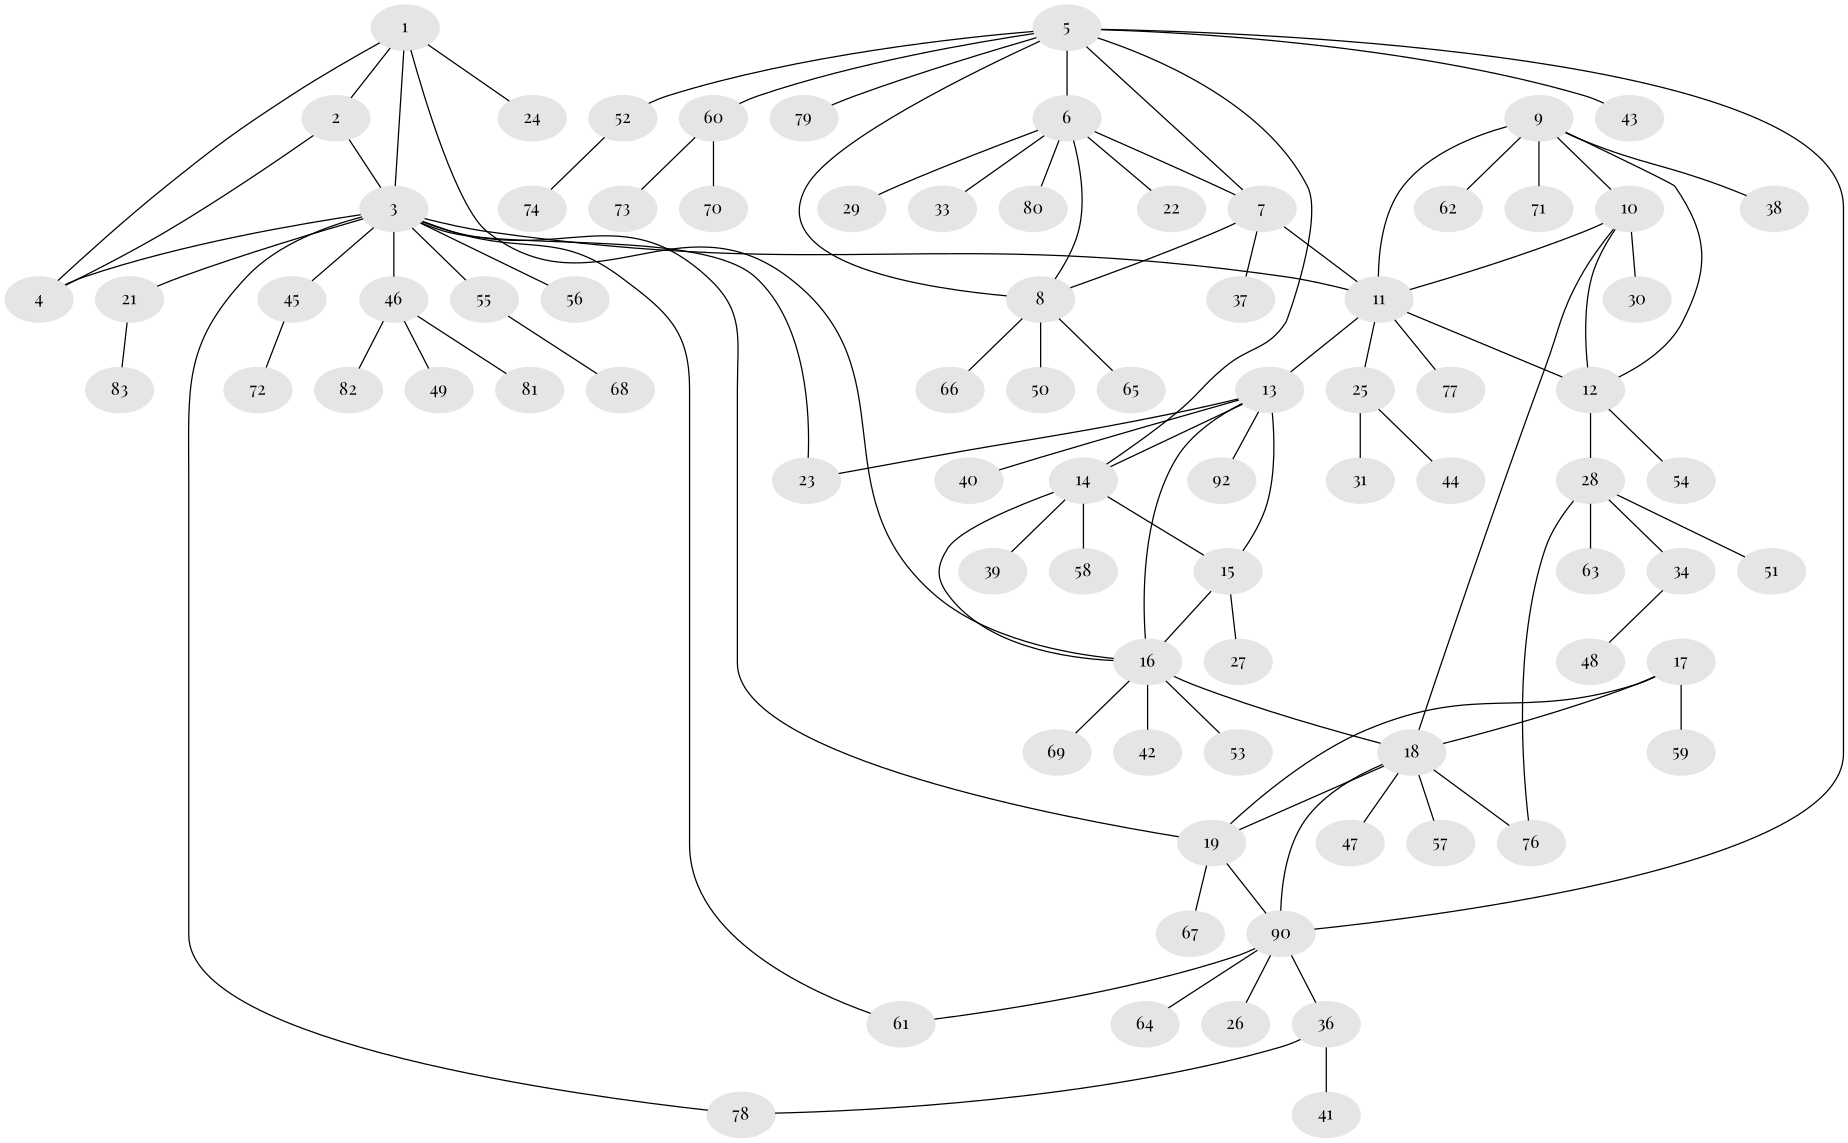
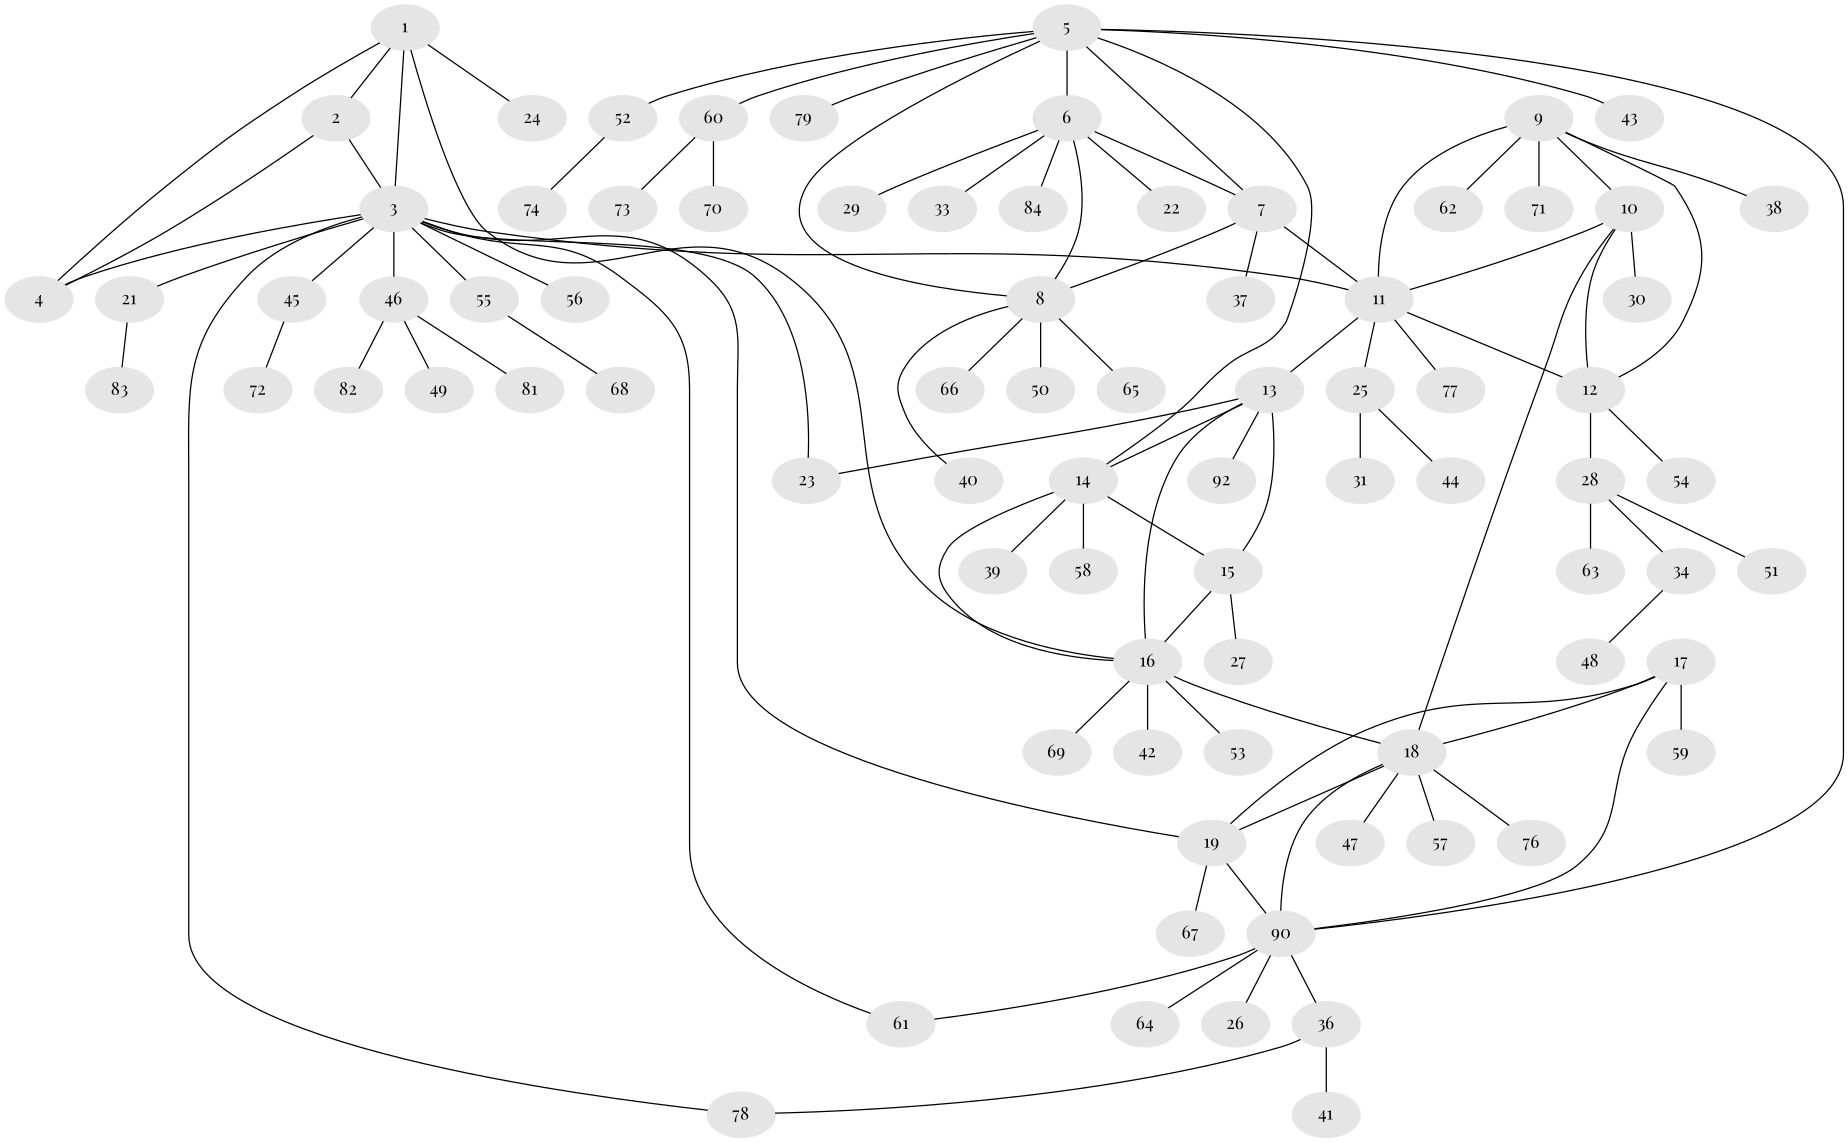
(1033, 209) -> (1033, 209)
(1119, 434) -> (907, 364)
(1525, 656) -> none
none -> (1549, 881)
